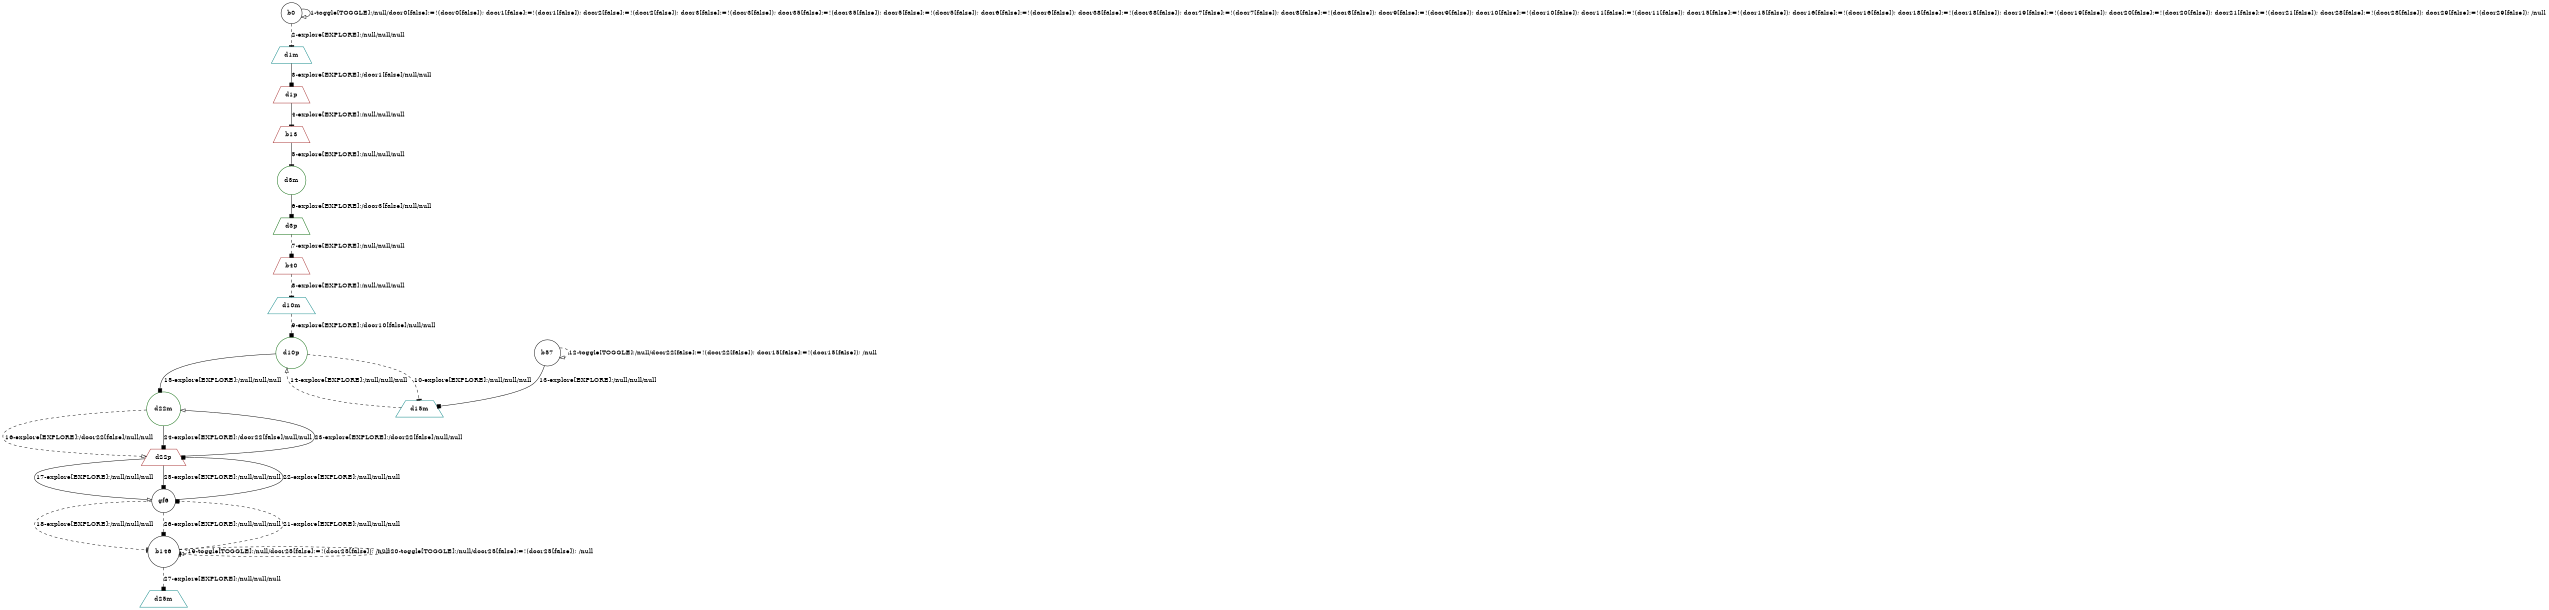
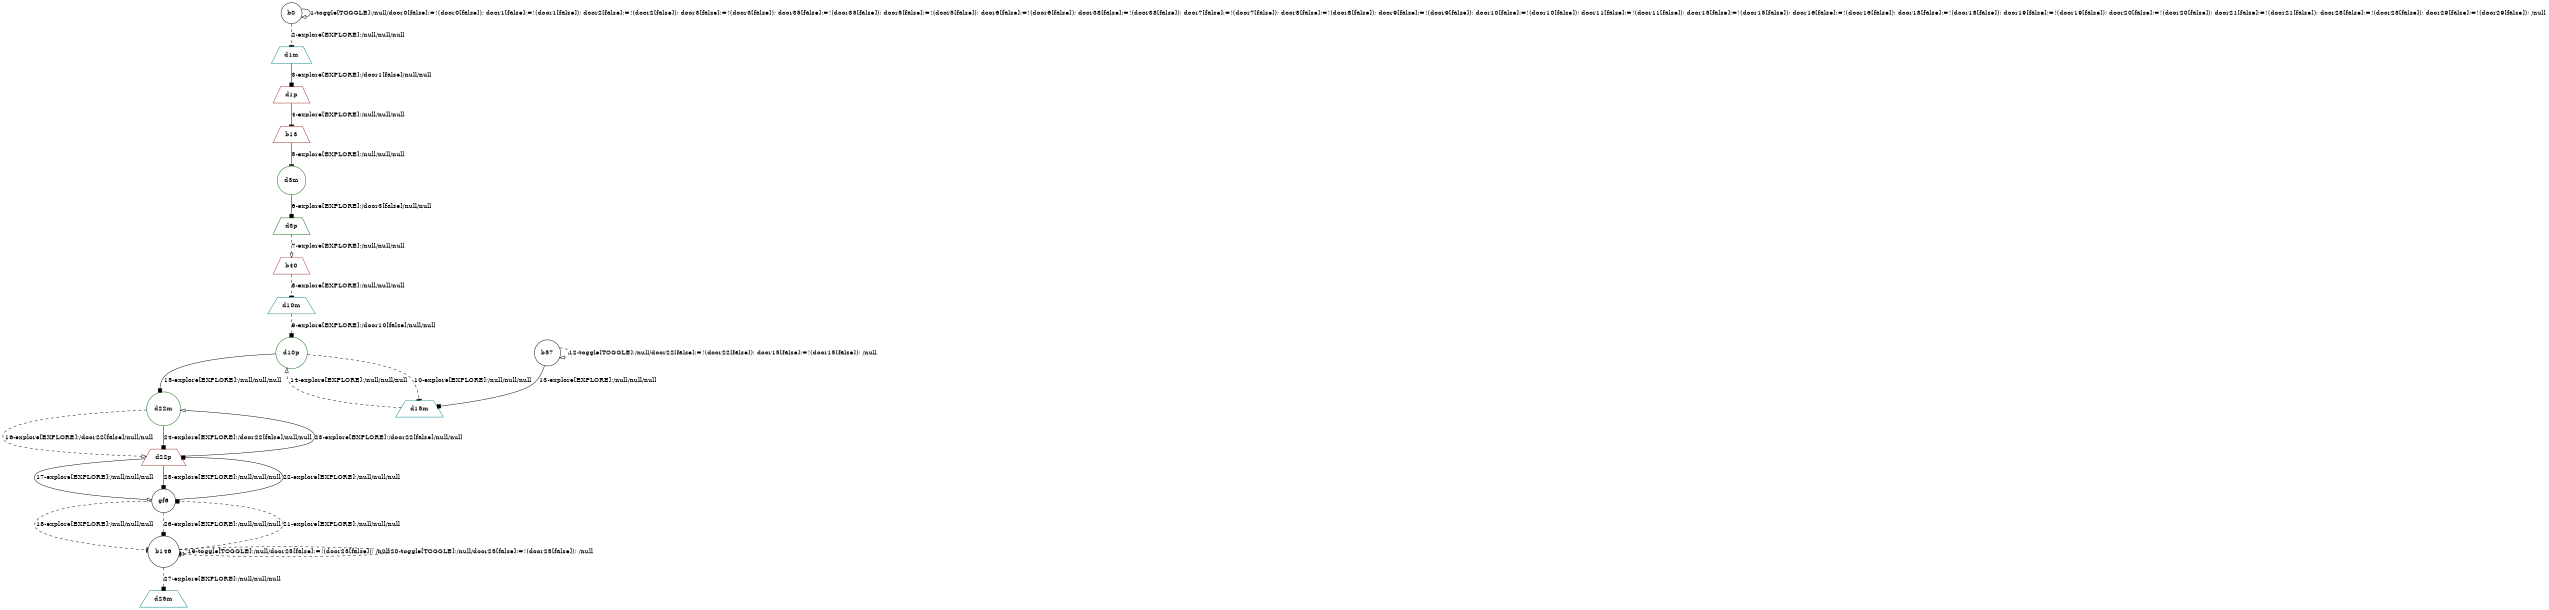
(292, 244) -> (292, 244)
